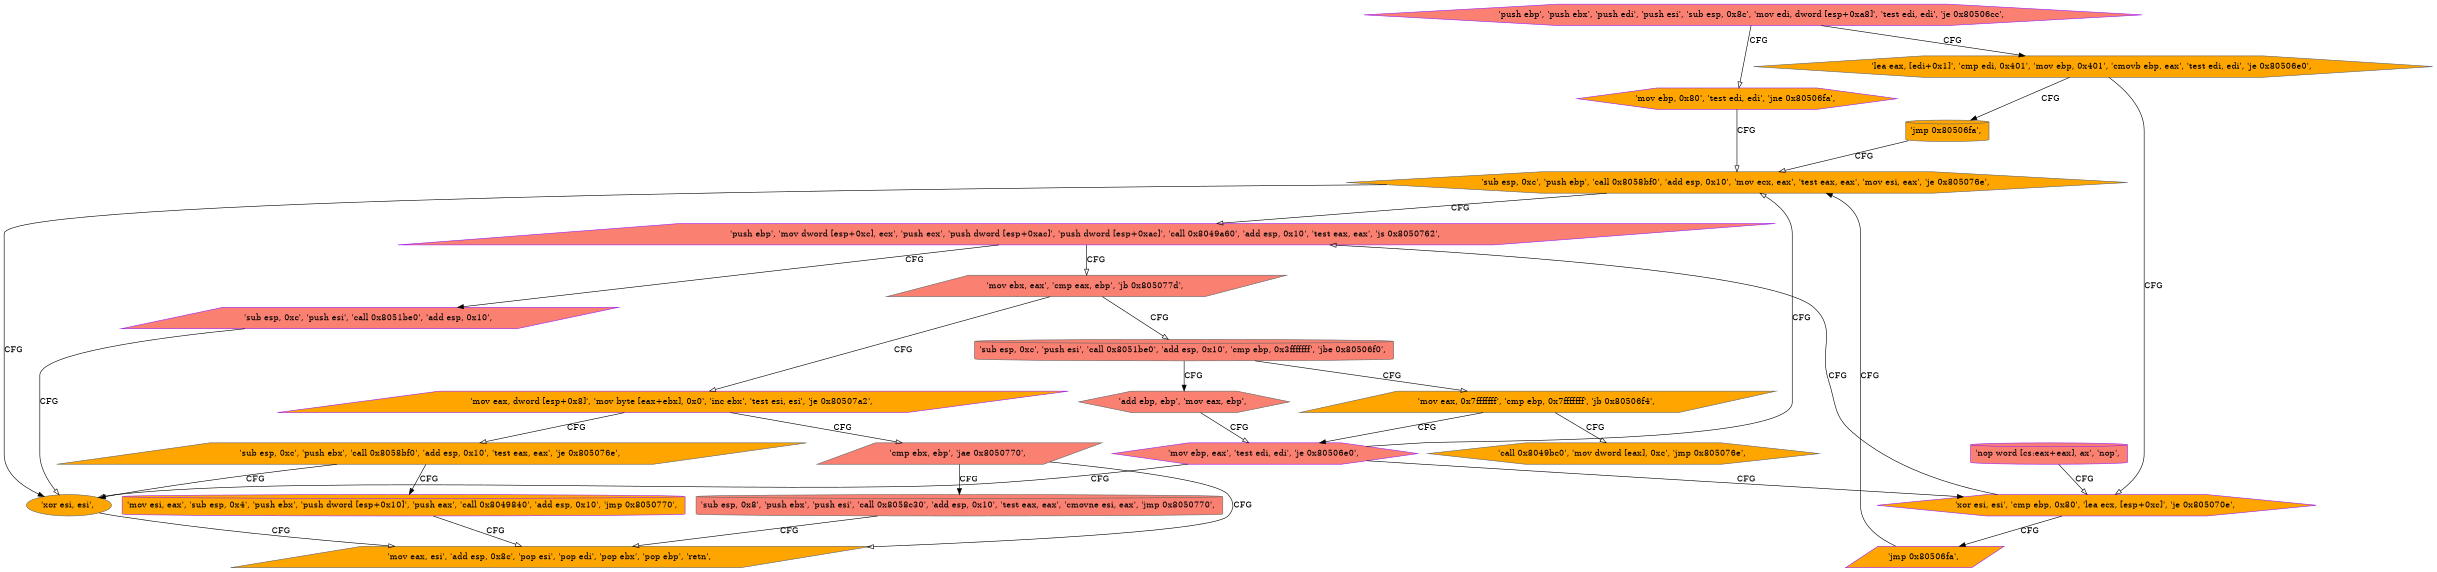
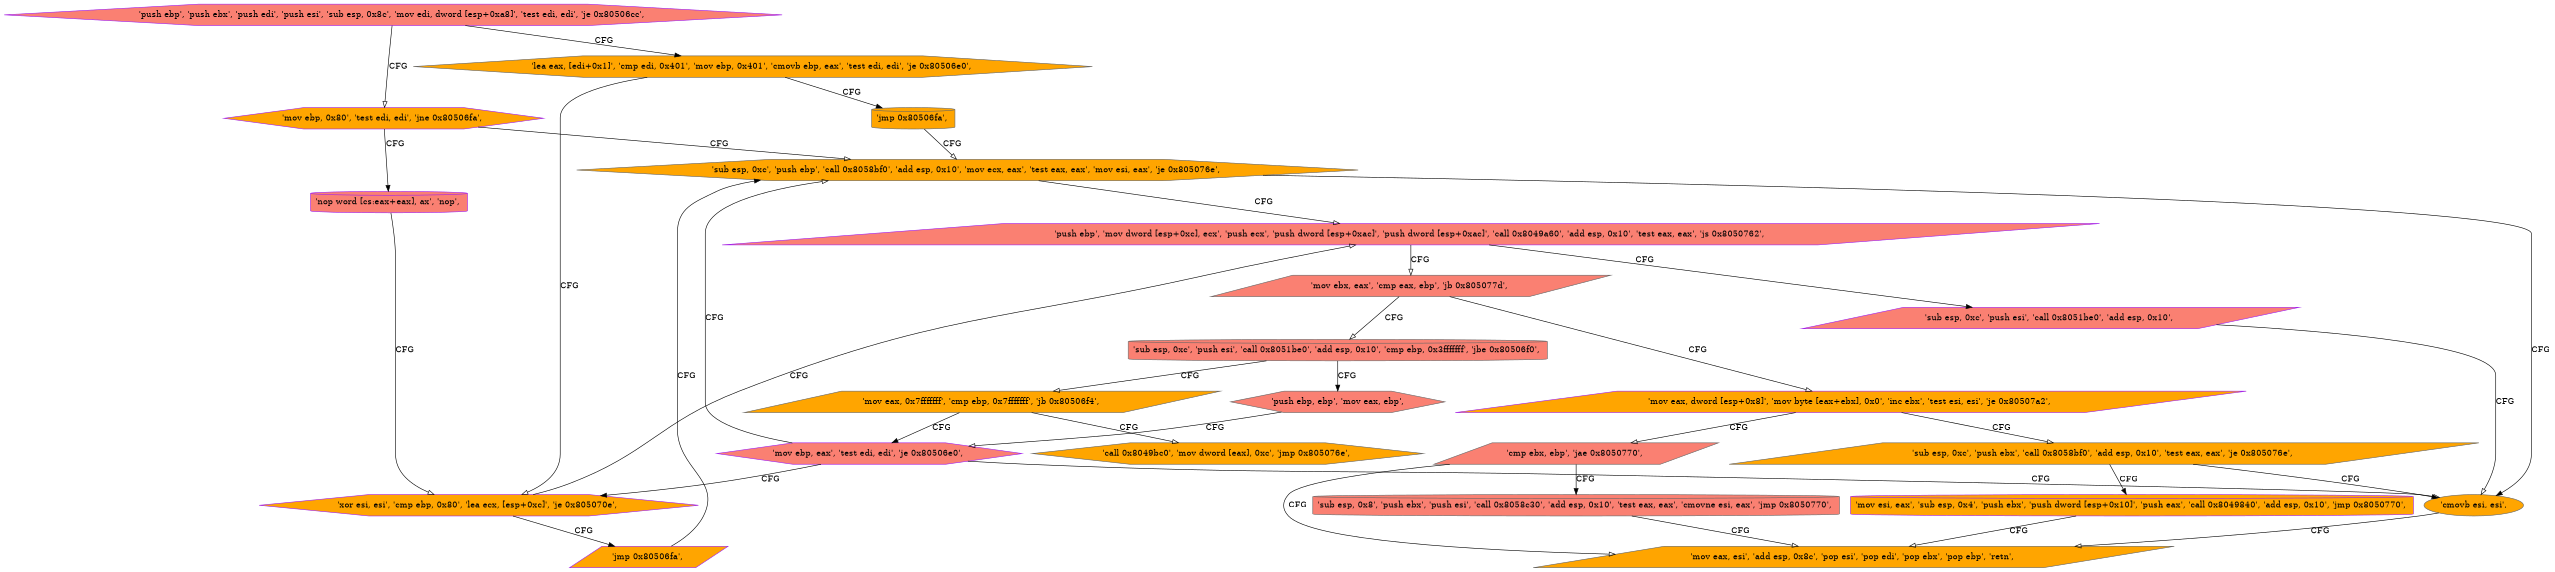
none -> (386, 157)
(1184, 402) -> (1338, 402)
(69, 505) -> (2474, 505)
